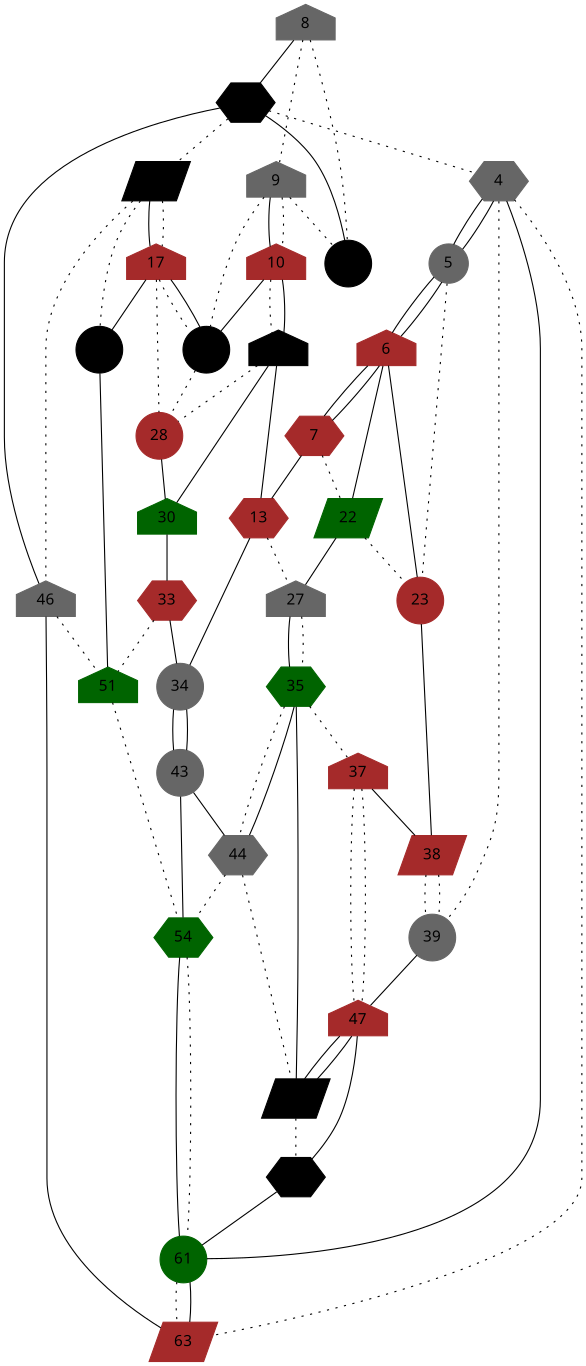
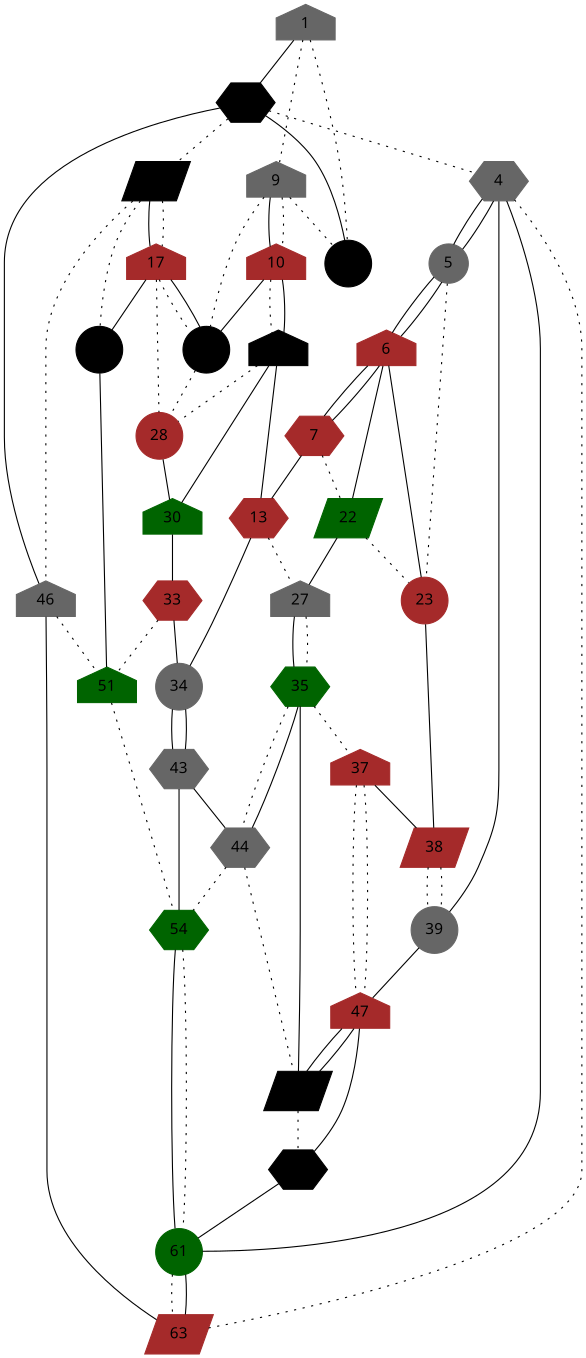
(306, 24) -> (306, 24)
(499, 566) -> (499, 562)
(180, 773) -> (179, 769)
